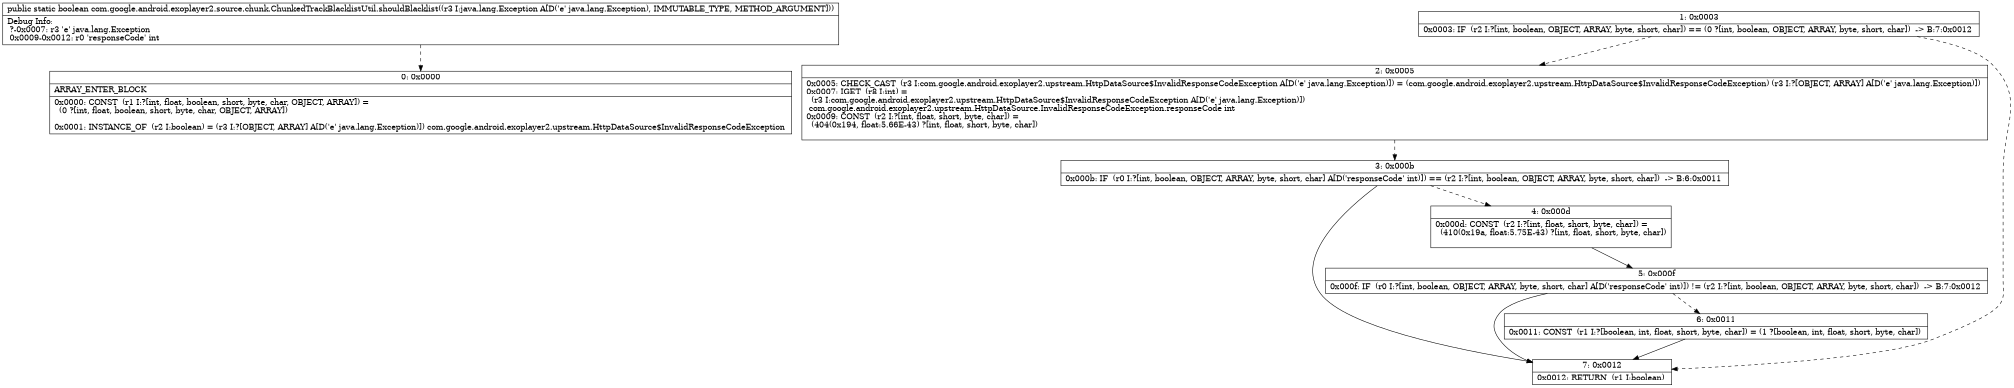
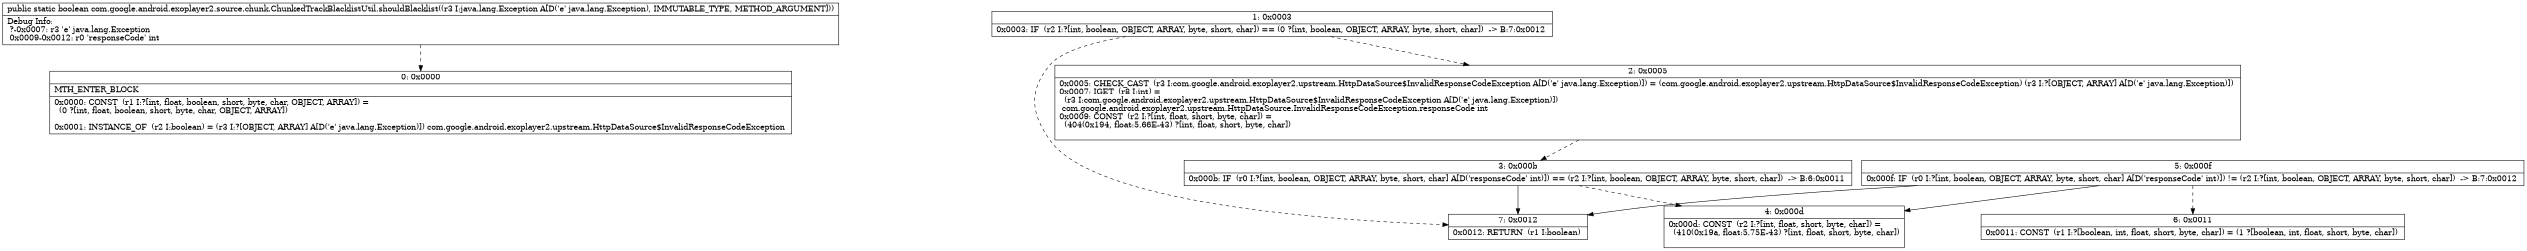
(100, 90) -> (97, 90)
(1610, 257) -> (2005, 198)
(1662, 348) -> none
